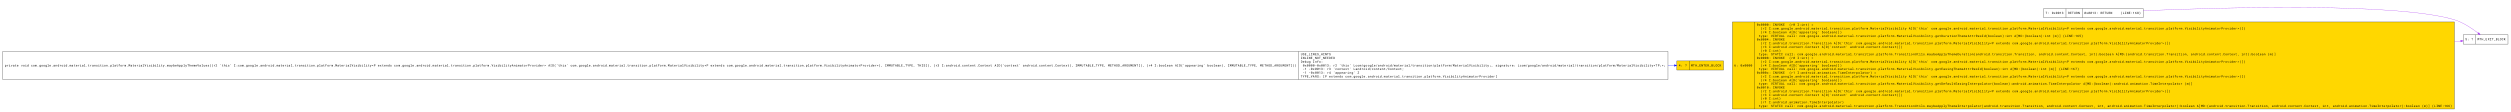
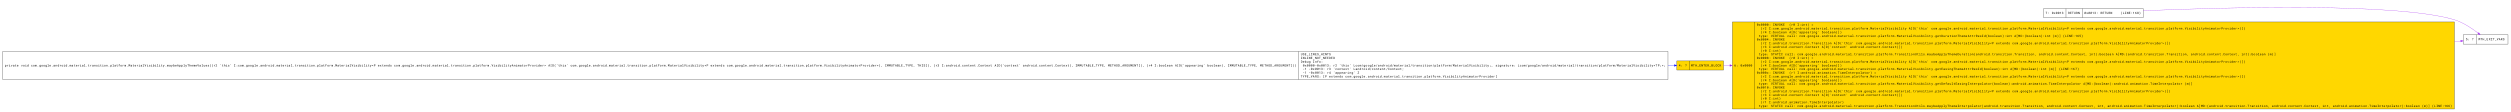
(2492, 39) -> (2492, 39)
none -> (1727, 65)
